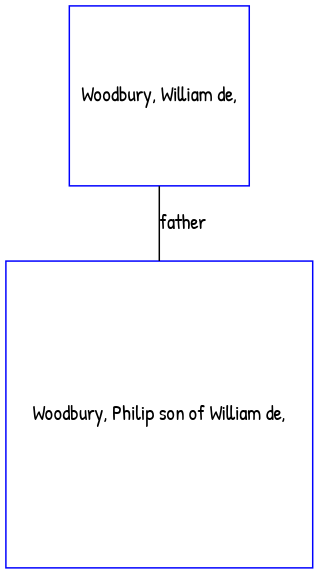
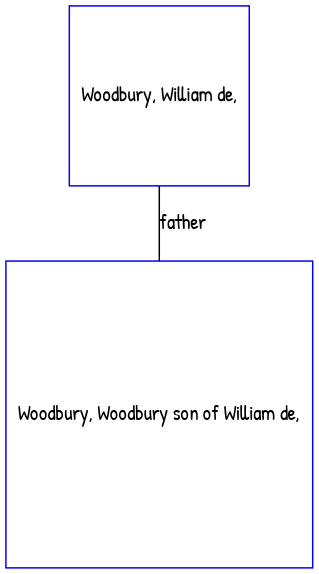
(159, 414) -> (159, 414)
